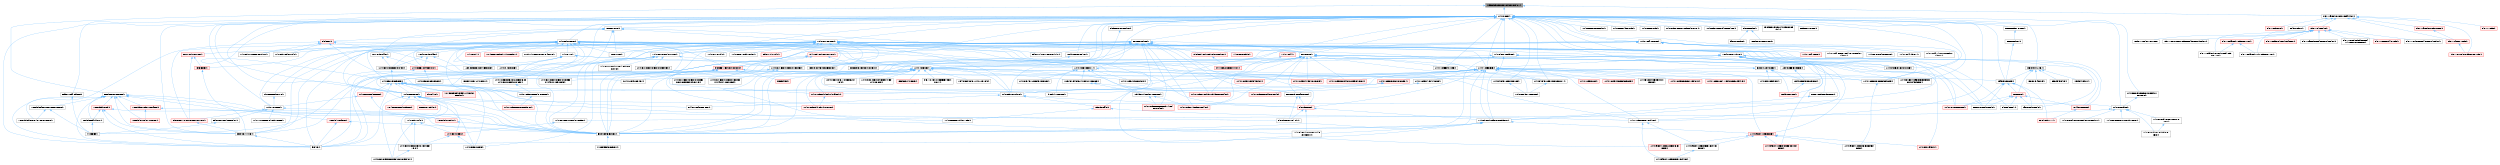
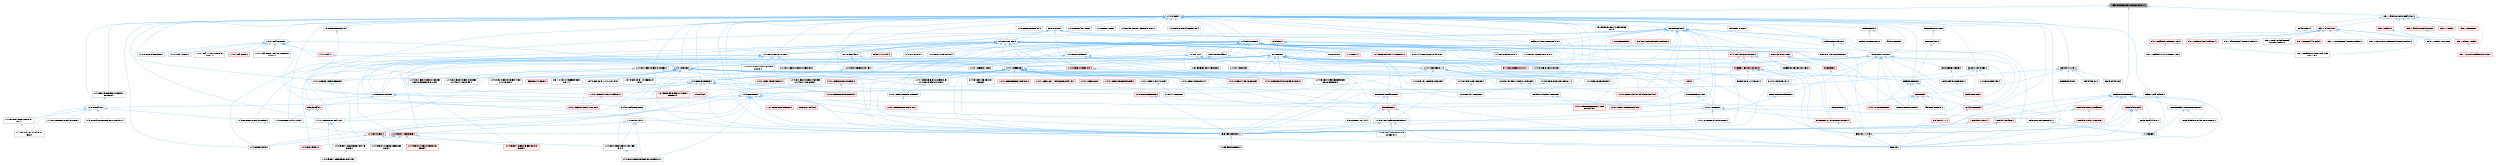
none -> (2385, 28)
(2356, 42) -> (2277, 42)
none -> (1858, 48)
(783, 81) -> (1689, 81)
